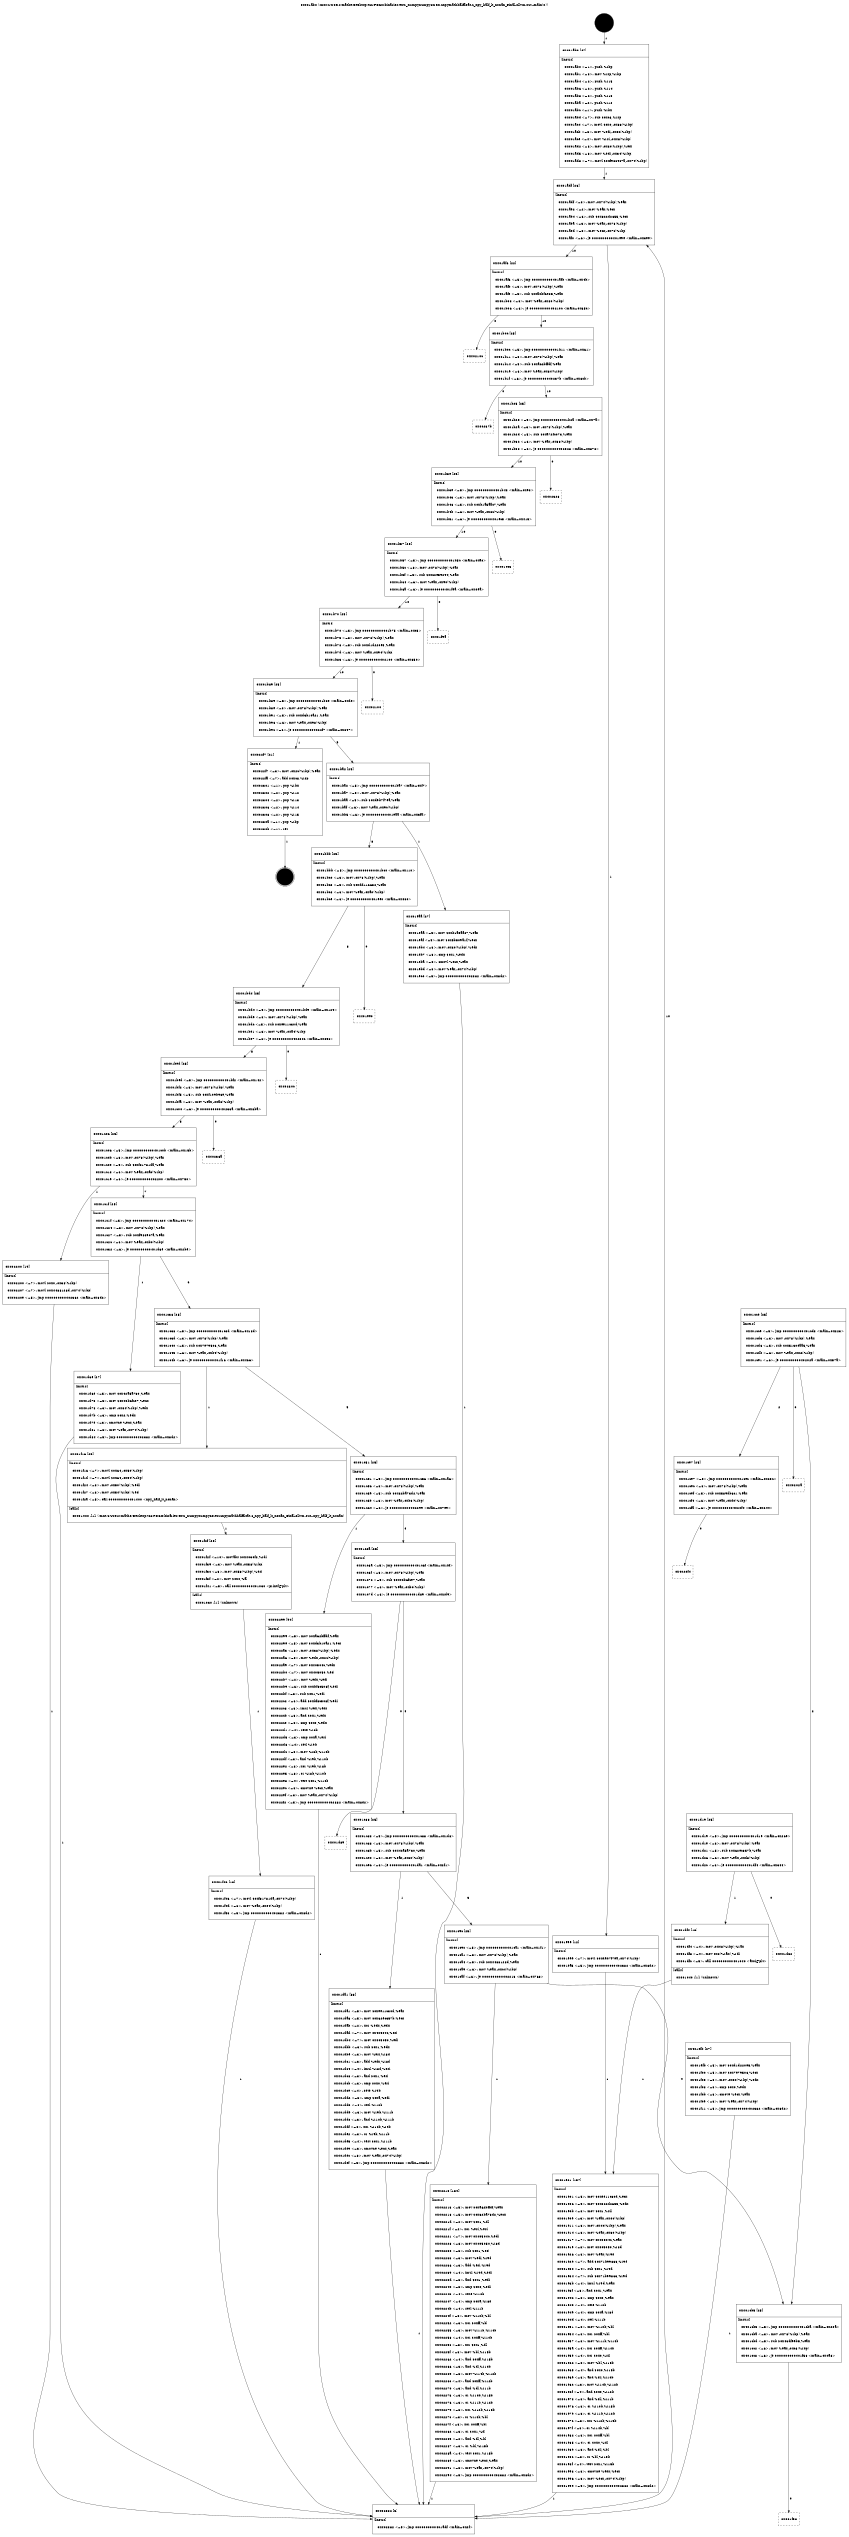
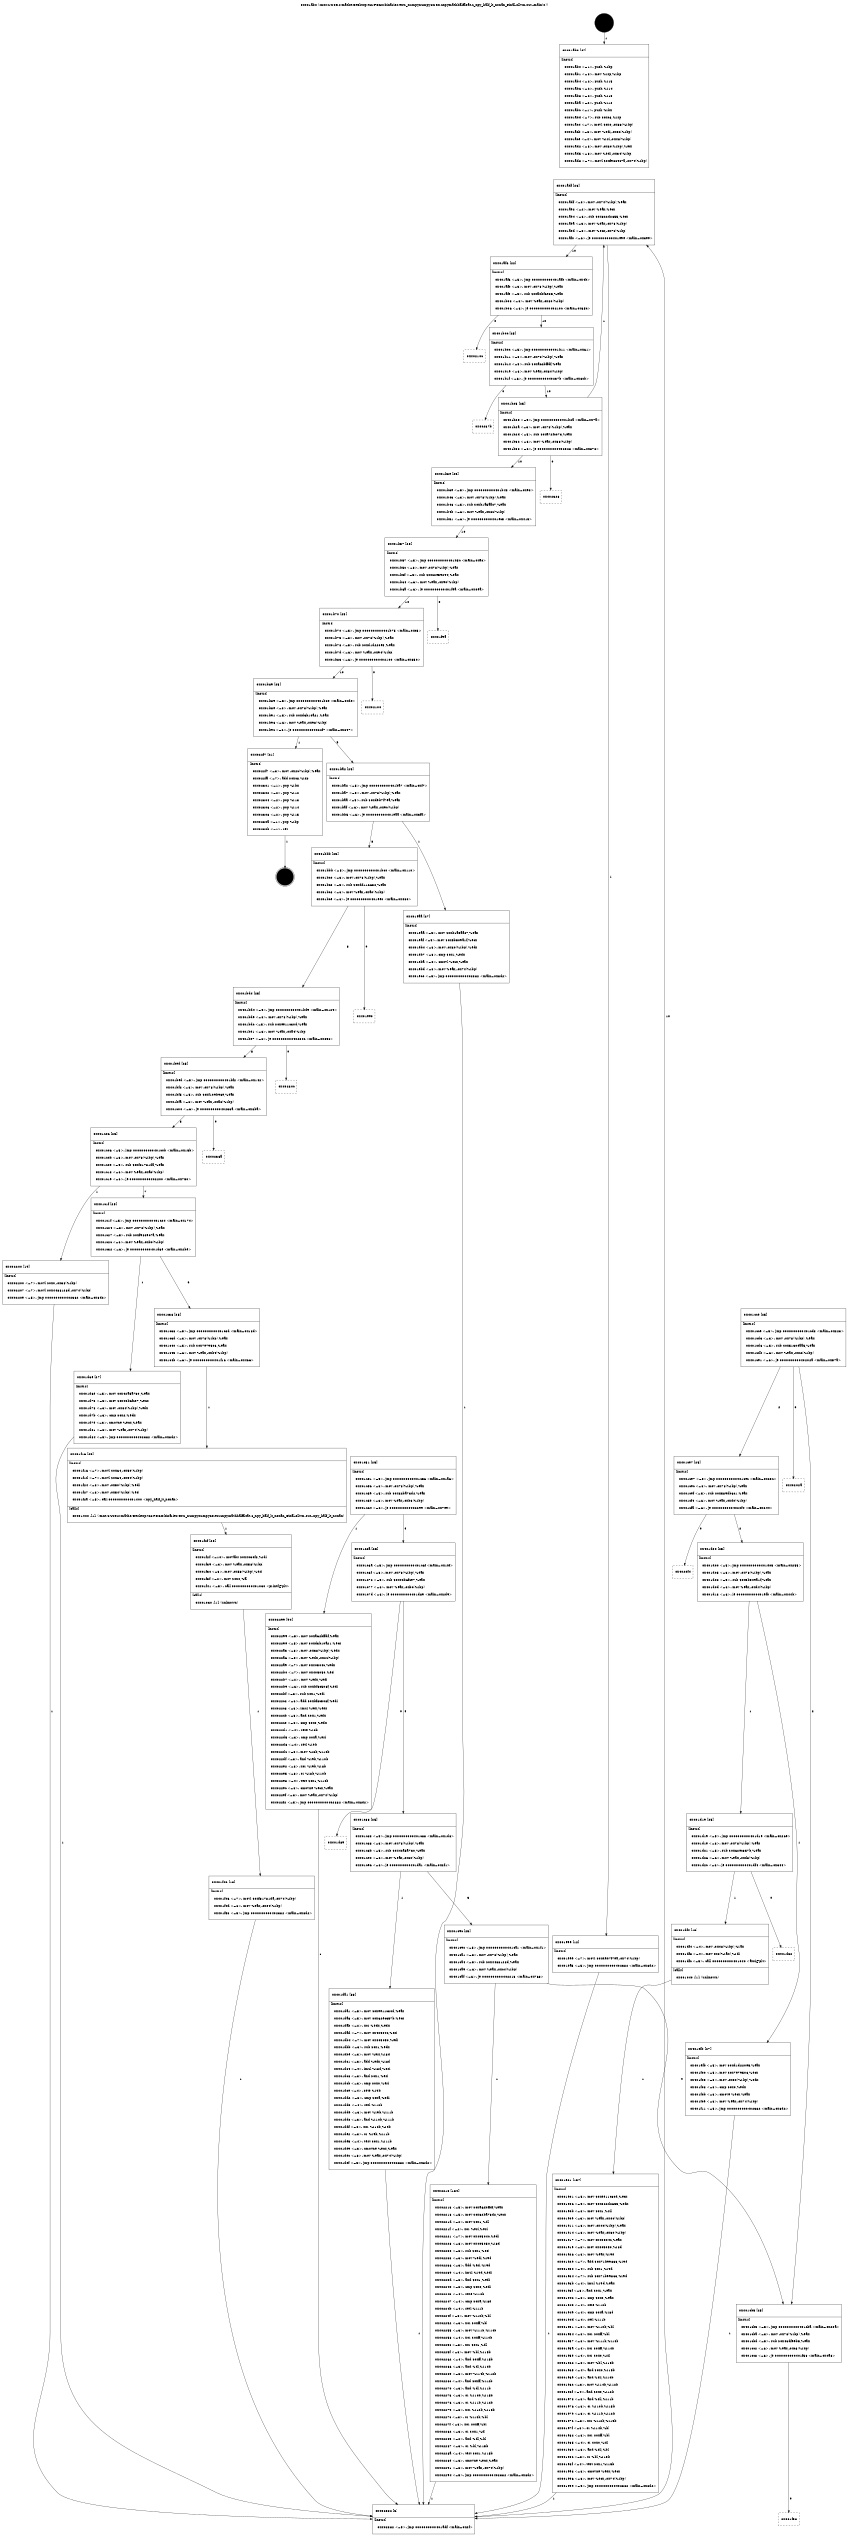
(604, 172) -> (602, 324)
(503, 567) -> none
(304, 1411) -> none
none -> (750, 1572)
(605, 2072) -> (546, 2262)
